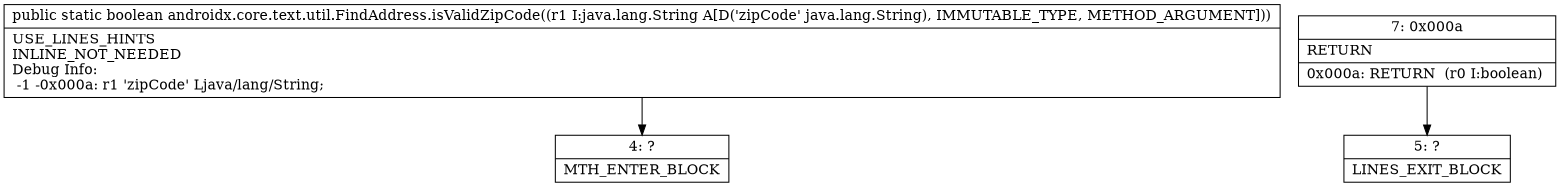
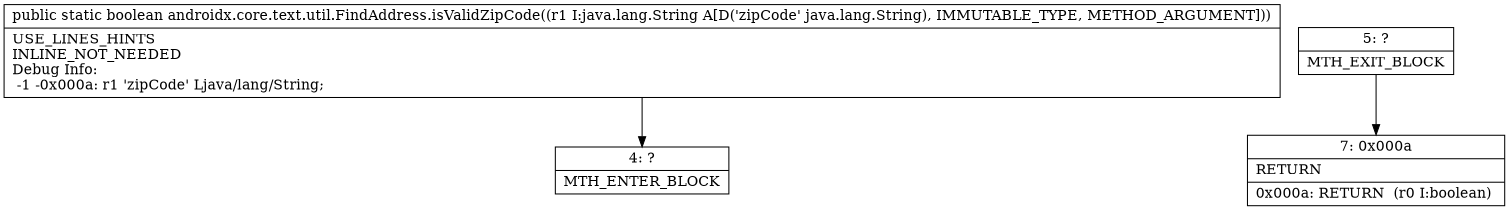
(1427, 106) -> (1376, 100)
(1427, 170) -> (1376, 62)
